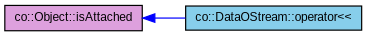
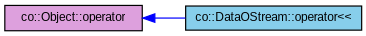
(74, 18) -> (74, 18)
